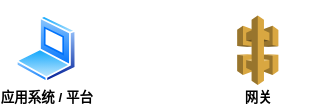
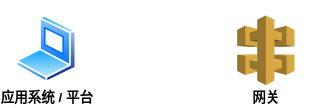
(258, 50) -> (266, 50)
